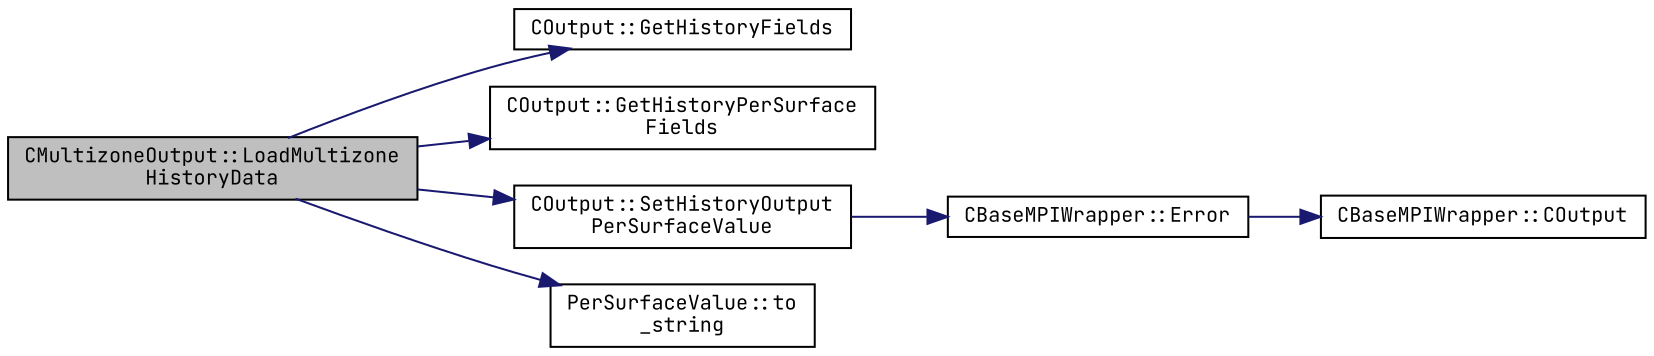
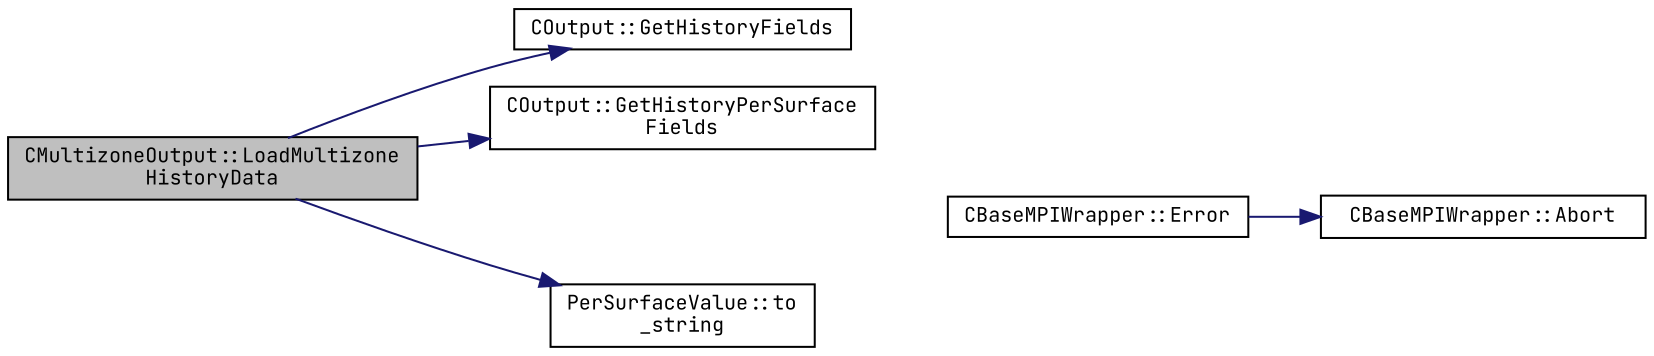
(683, 217) -> none
(1483, 217) -> (1483, 217)
